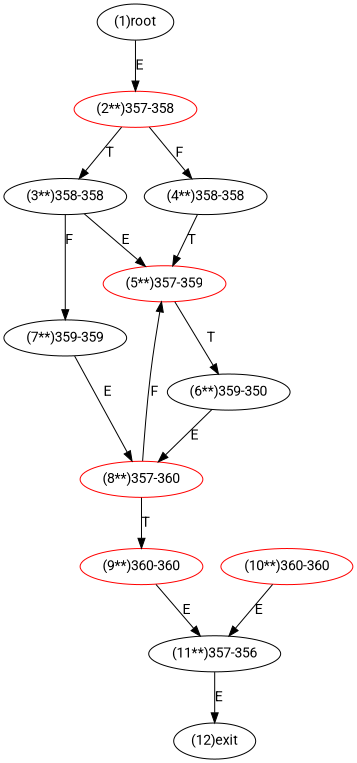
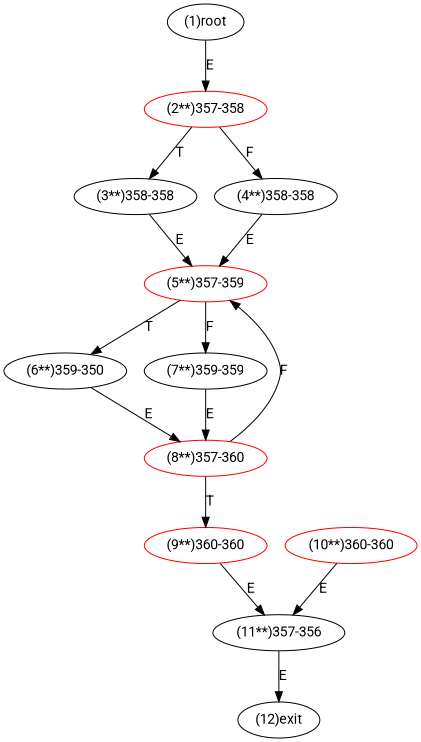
(192, 240) -> (250, 240)
(65, 262) -> (206, 322)
